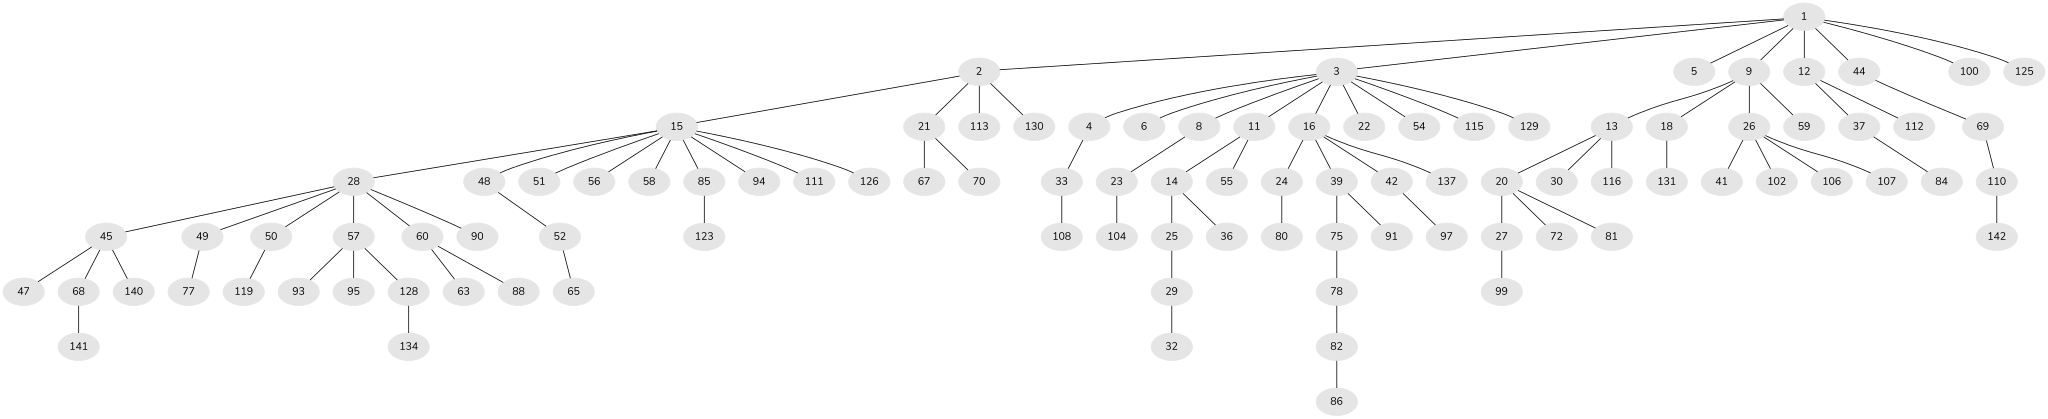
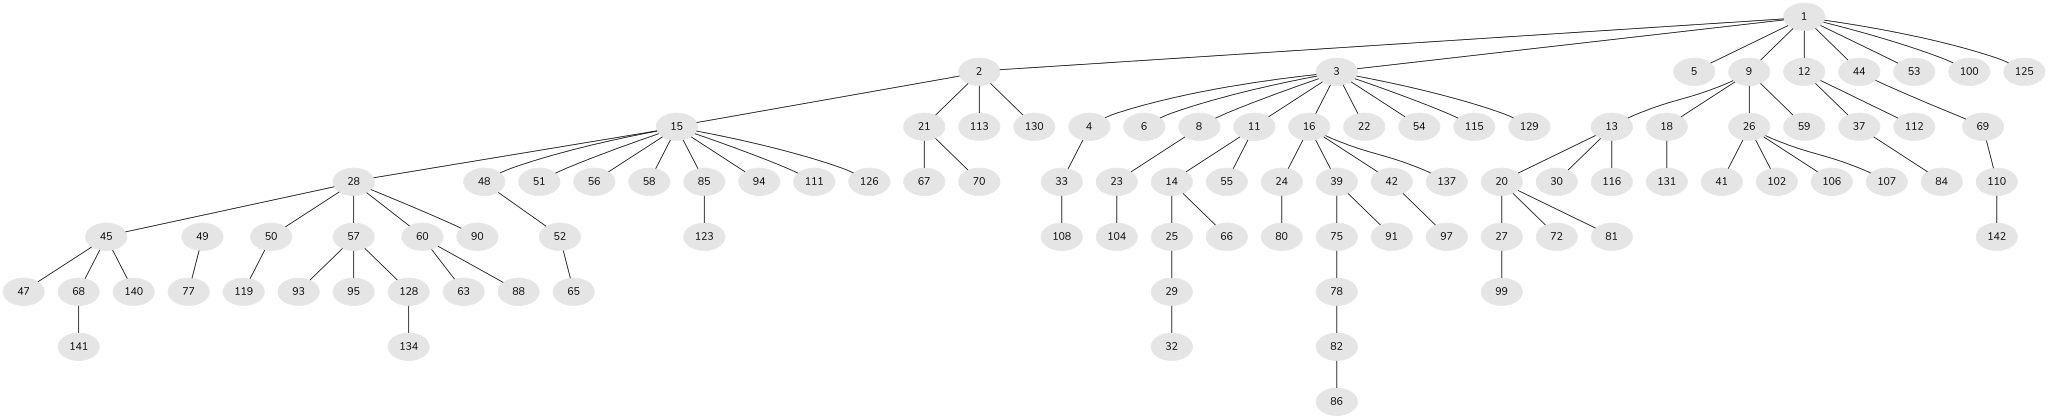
none -> (1914, 72)
(278, 209) -> none
(1227, 237) -> (1227, 237)
